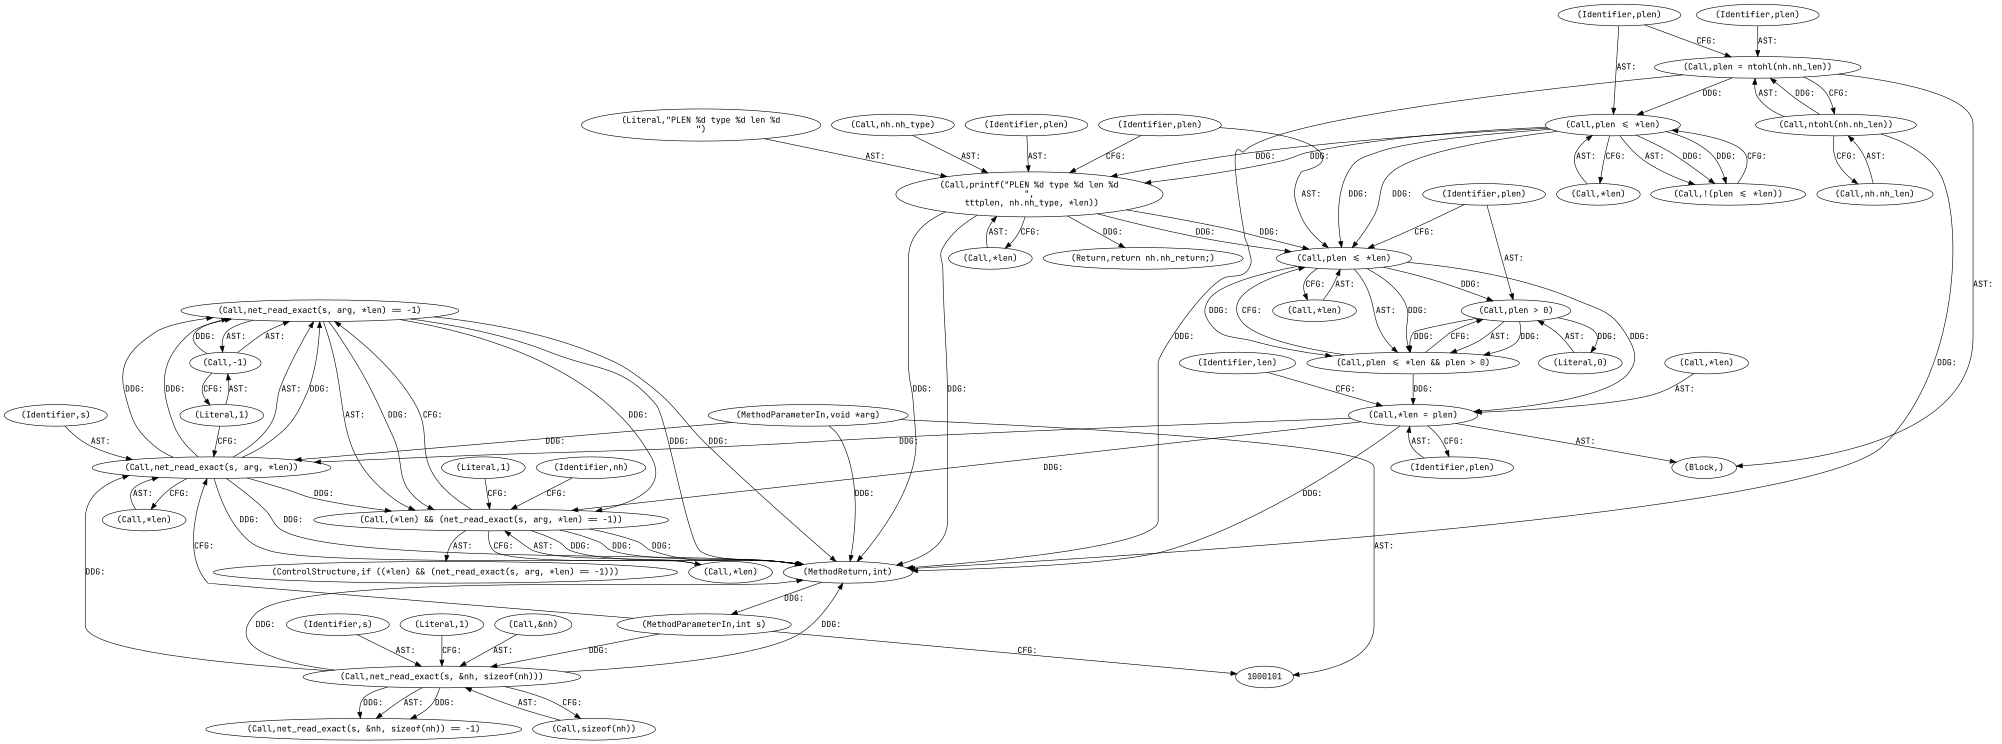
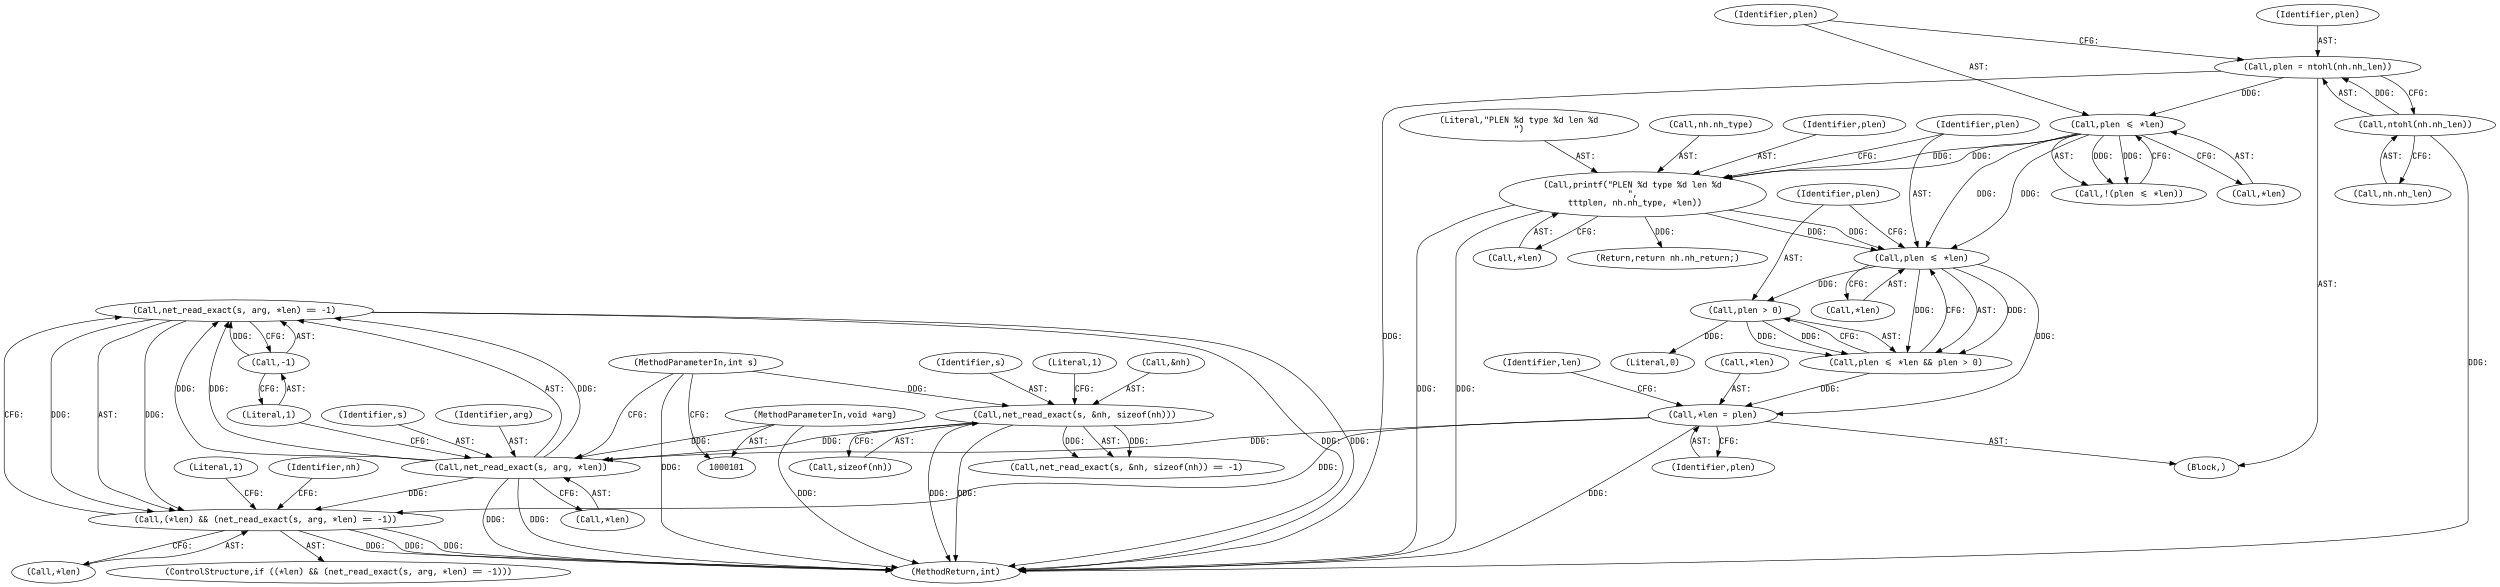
(1560, 336) -> none
(239, 337) -> (278, 337)
none -> (494, 415)
(779, 597) -> (698, 540)
